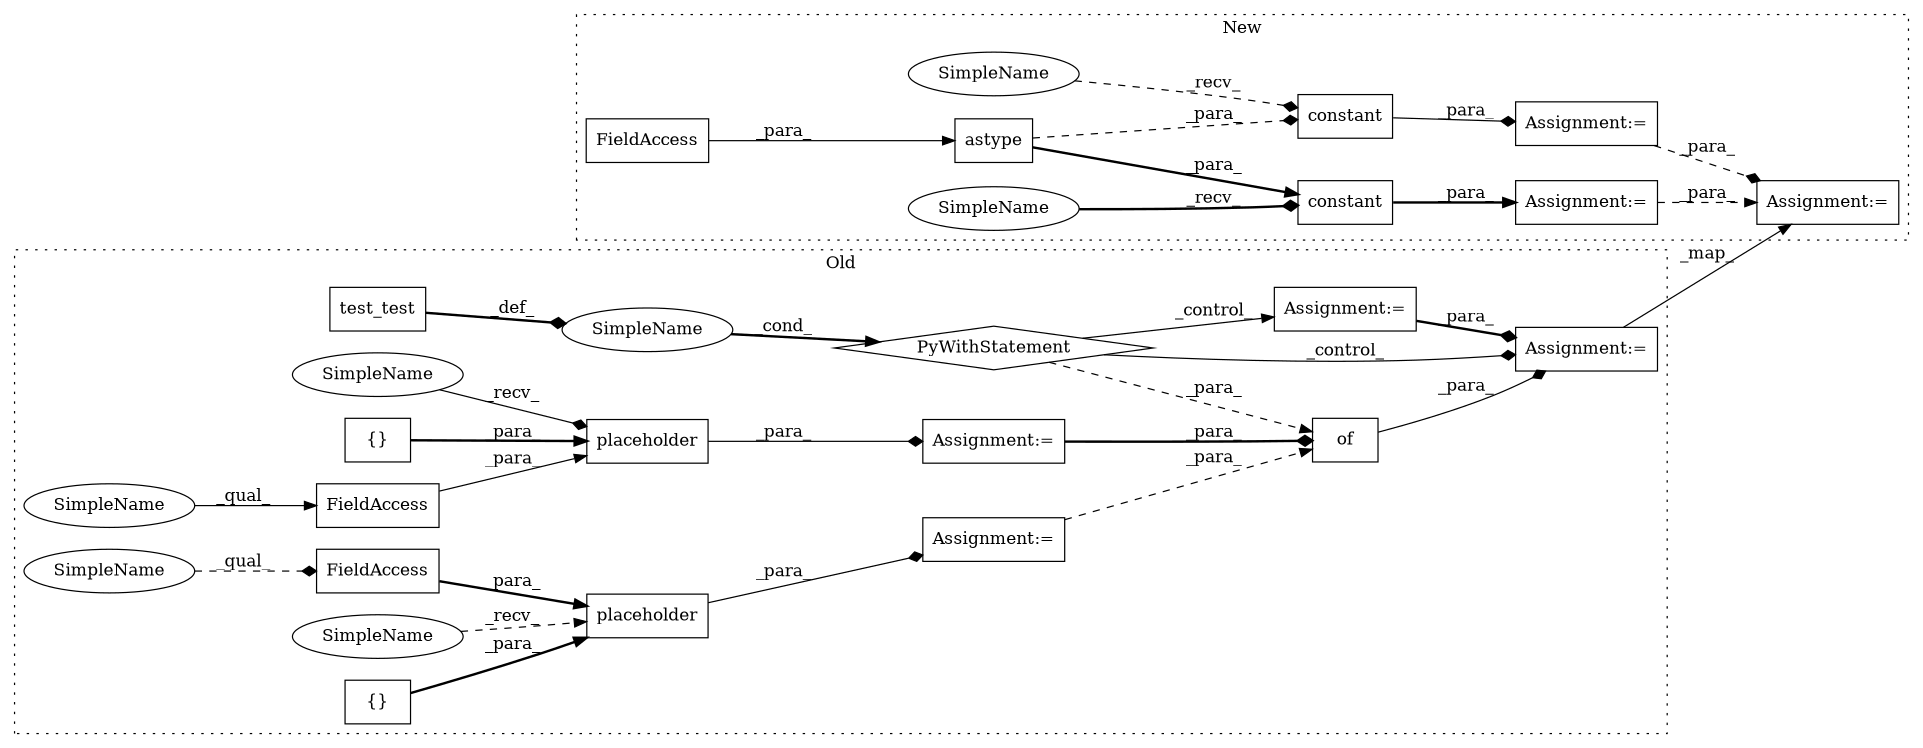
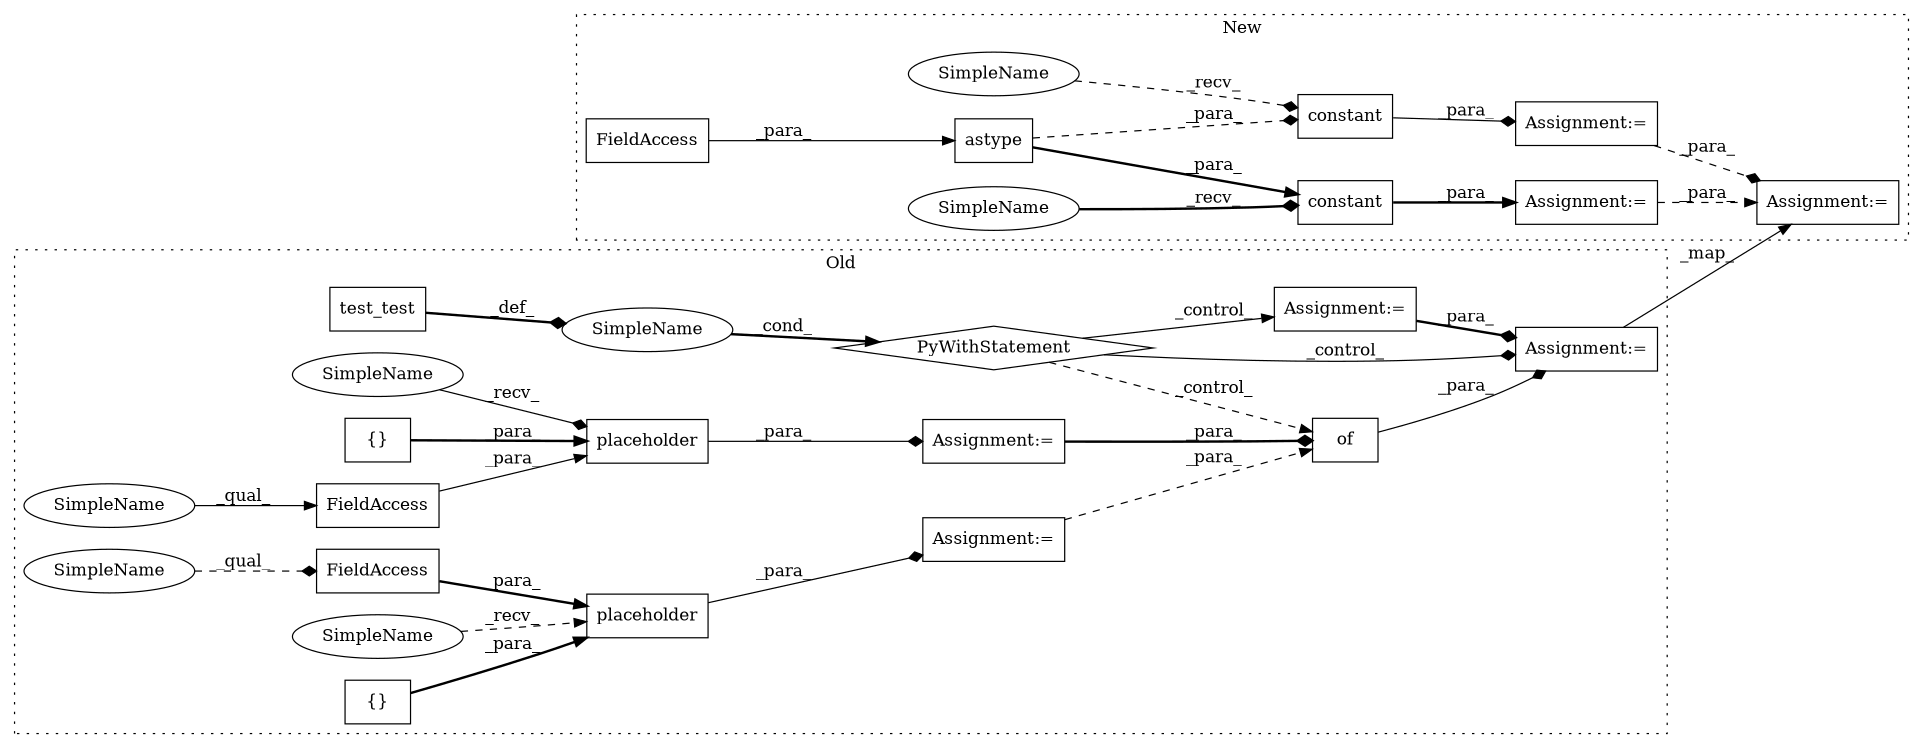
(1214, 389) -> (1214, 389)
